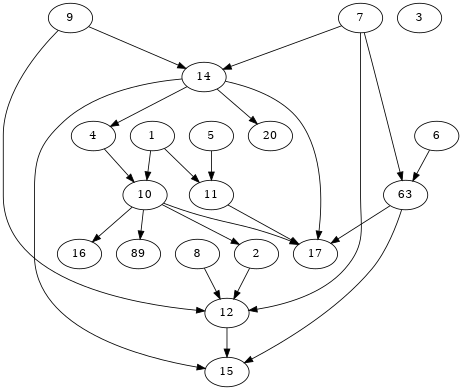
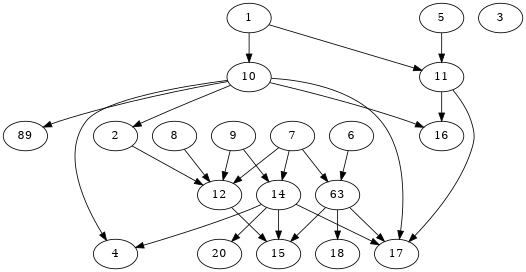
none -> (442, 103)
(116, 162) -> (87, 120)
none -> (338, 254)
